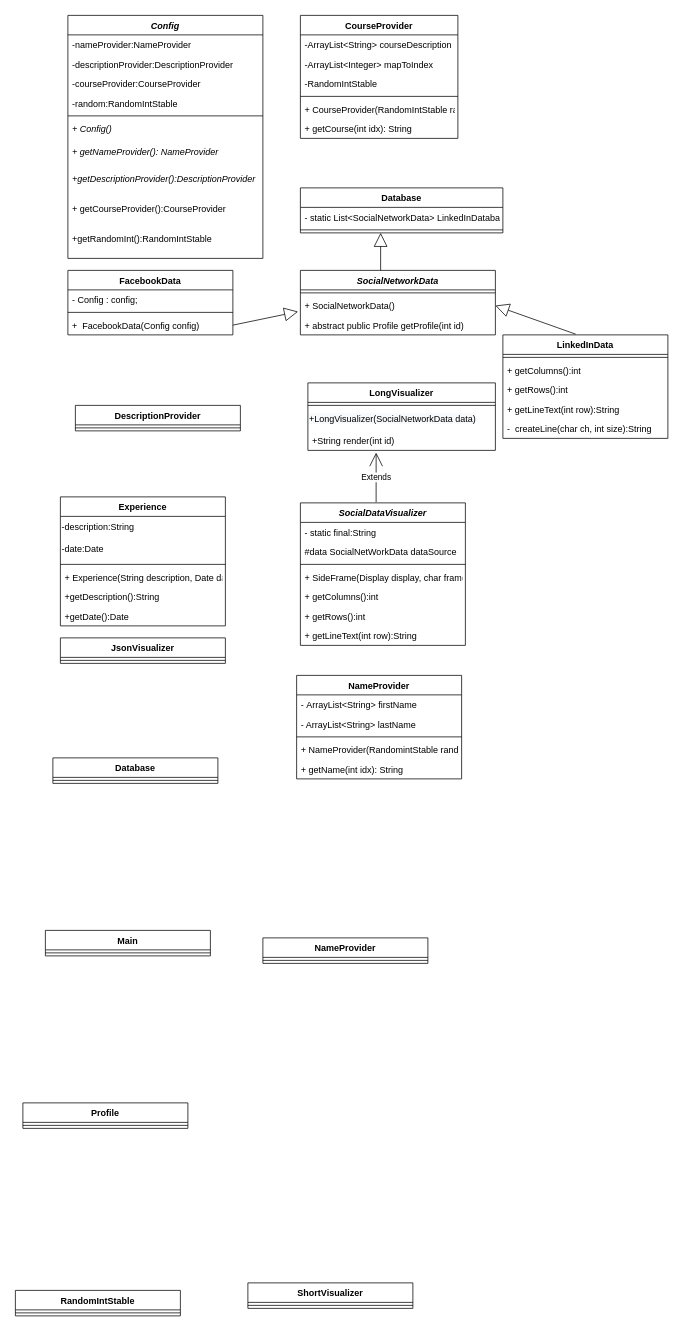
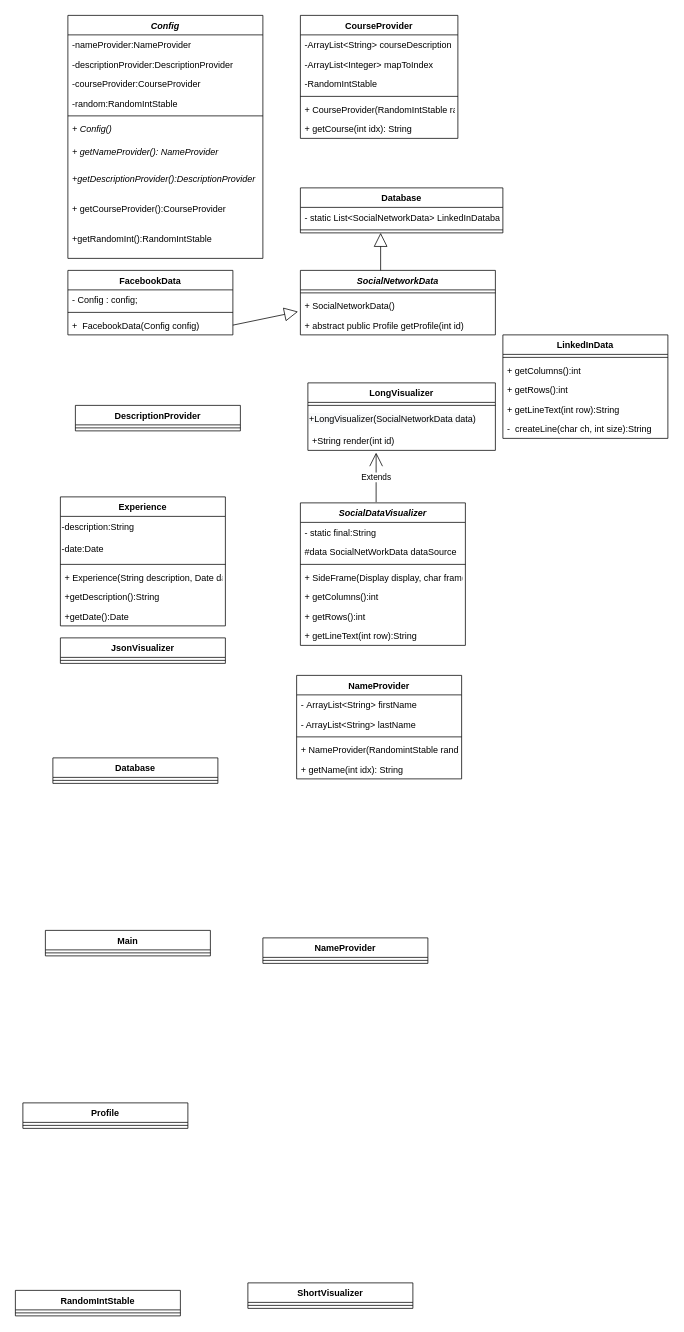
(542, 322) -> none
